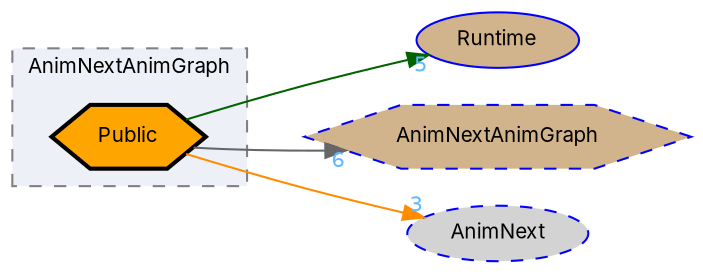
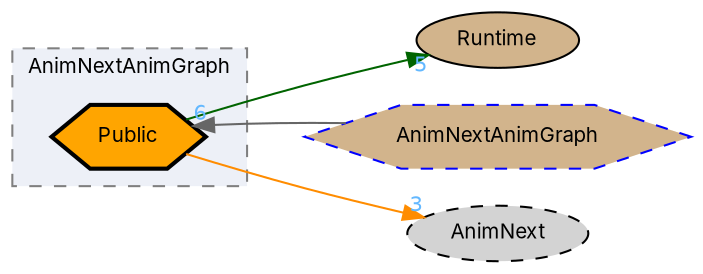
(498, 40) -> (498, 40)
(263, 150) -> (280, 123)
(498, 233) -> (498, 233)
